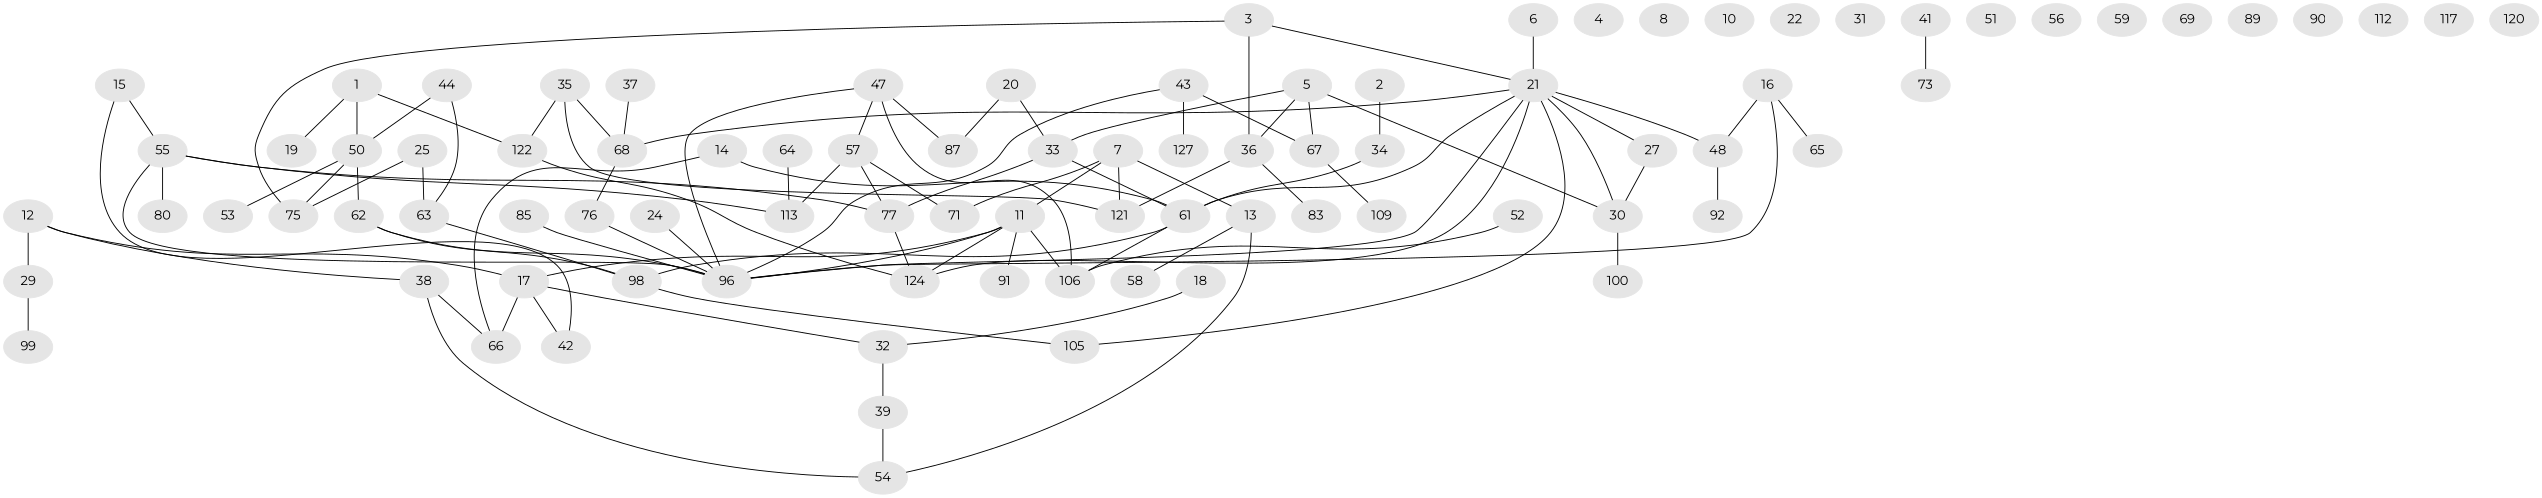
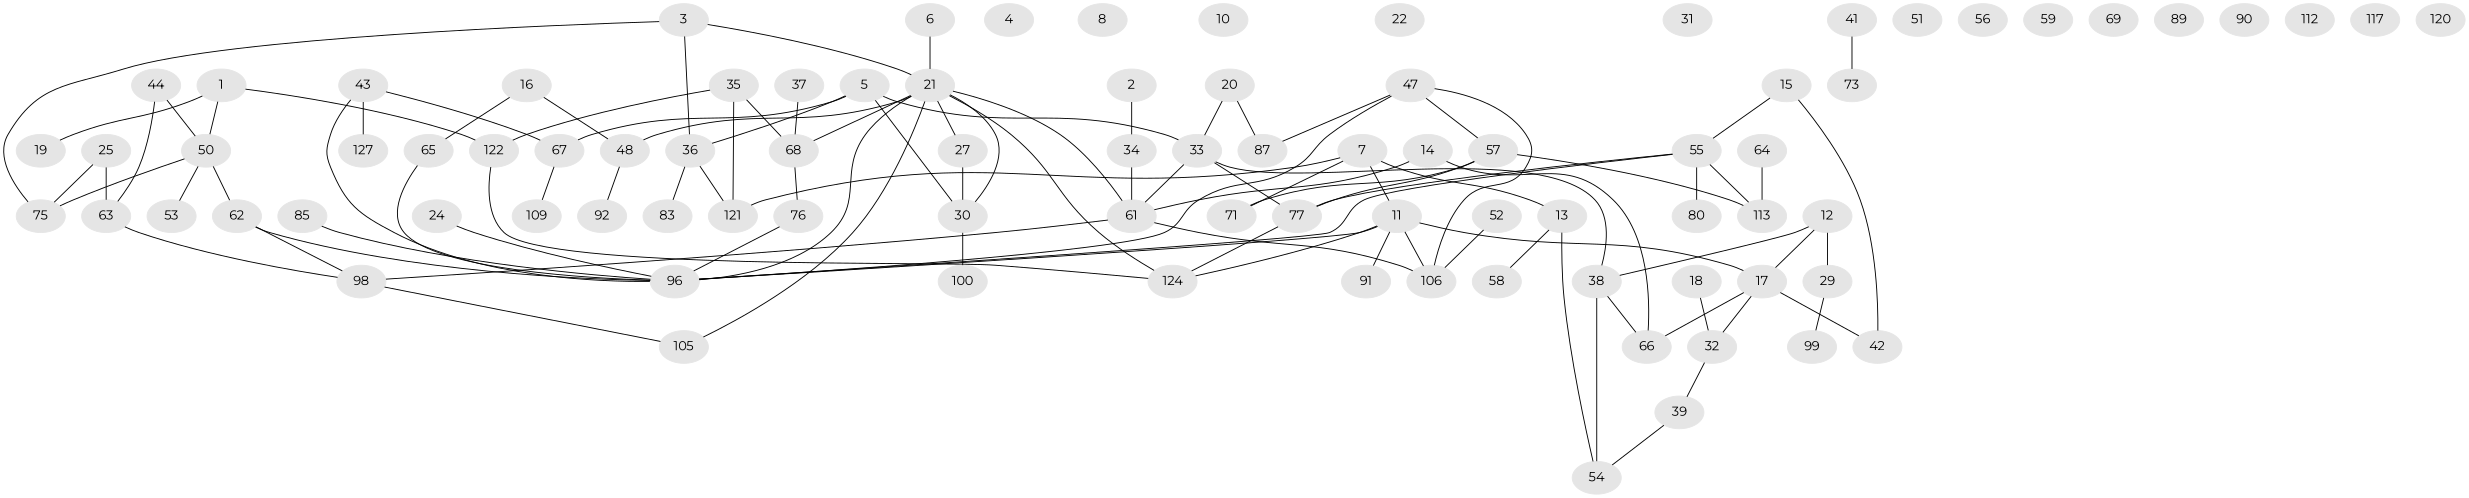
none -> (1431, 169)
(1405, 258) -> (487, 265)
